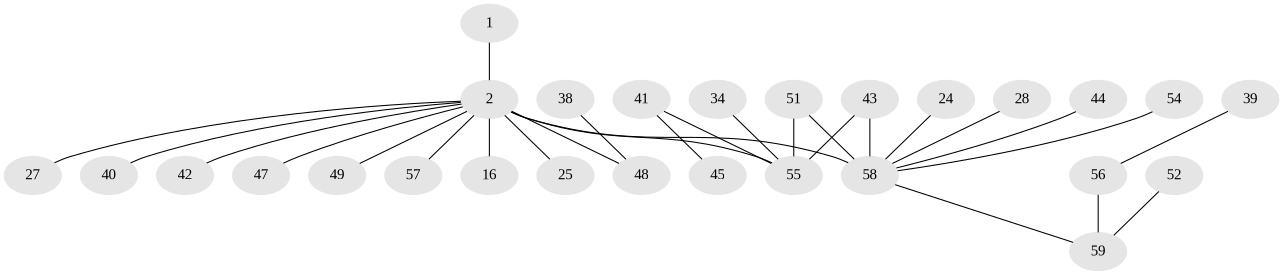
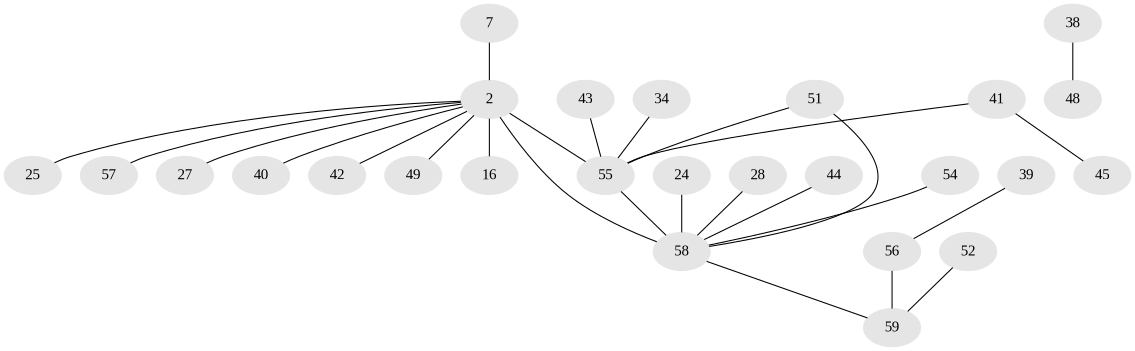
(489, 23) -> (489, 23)
(565, 137) -> none
(870, 138) -> (644, 213)
(261, 175) -> none
